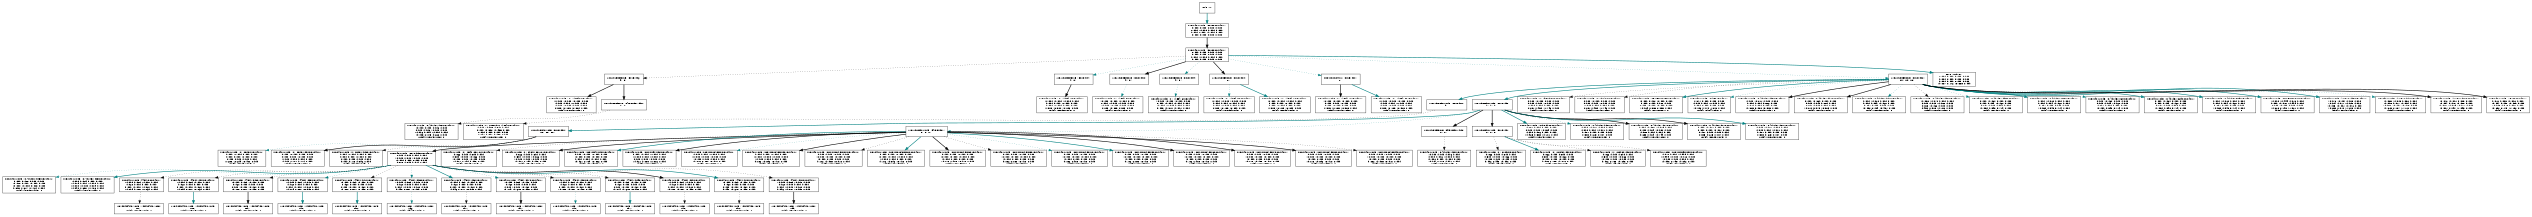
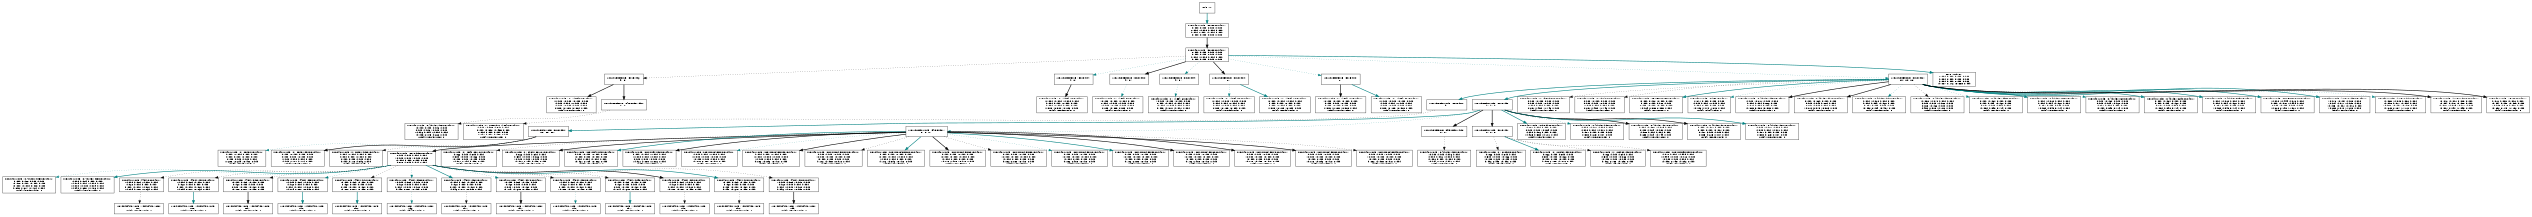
(1341, 79) -> (1341, 79)
